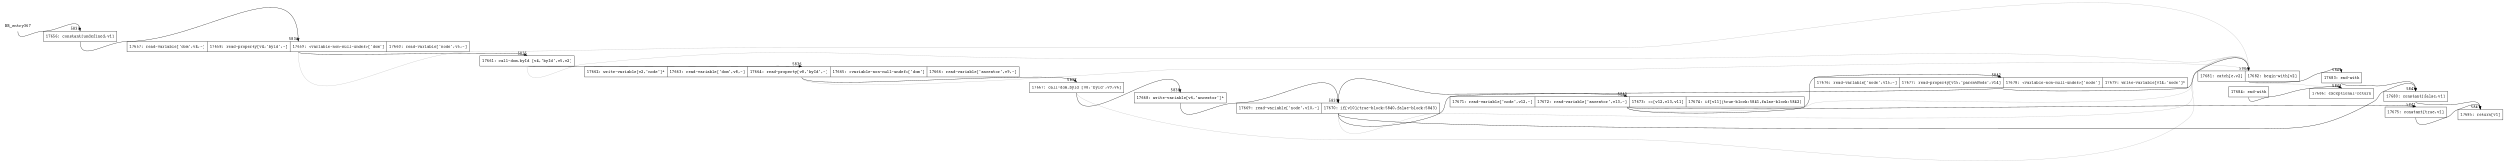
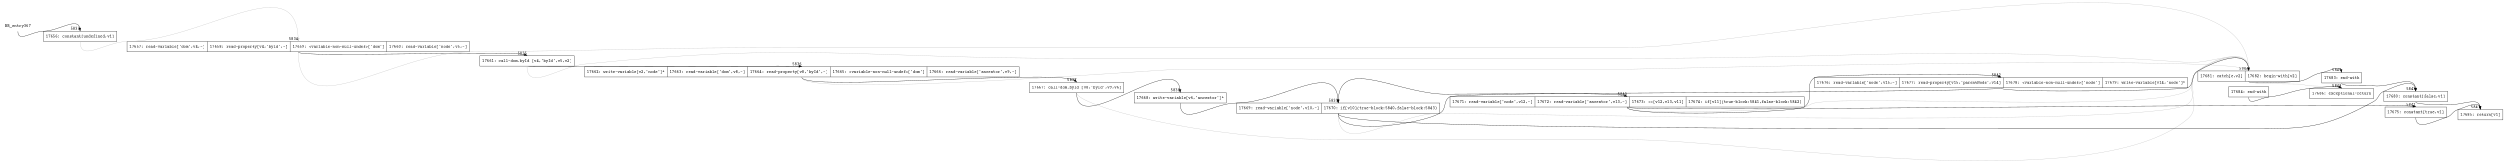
(196, 27) -> (196, 27)
